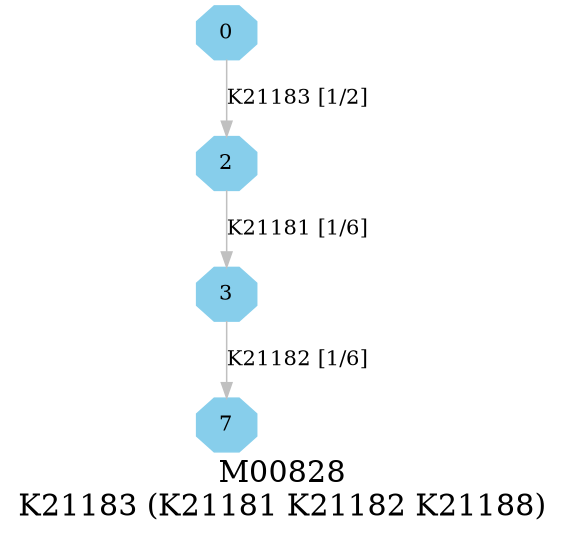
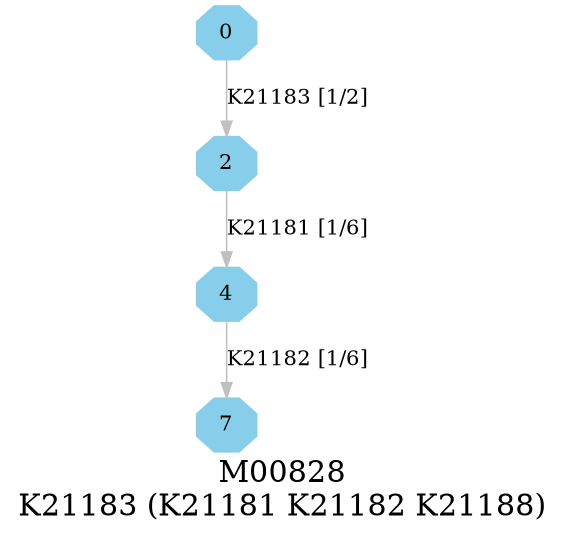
(227, 294) -> (227, 294)
